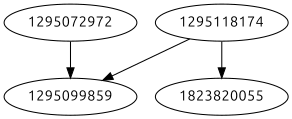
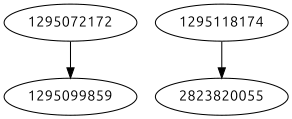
(70, 23) -> (70, 23)
(151, 57) -> none
(222, 97) -> (222, 97)
